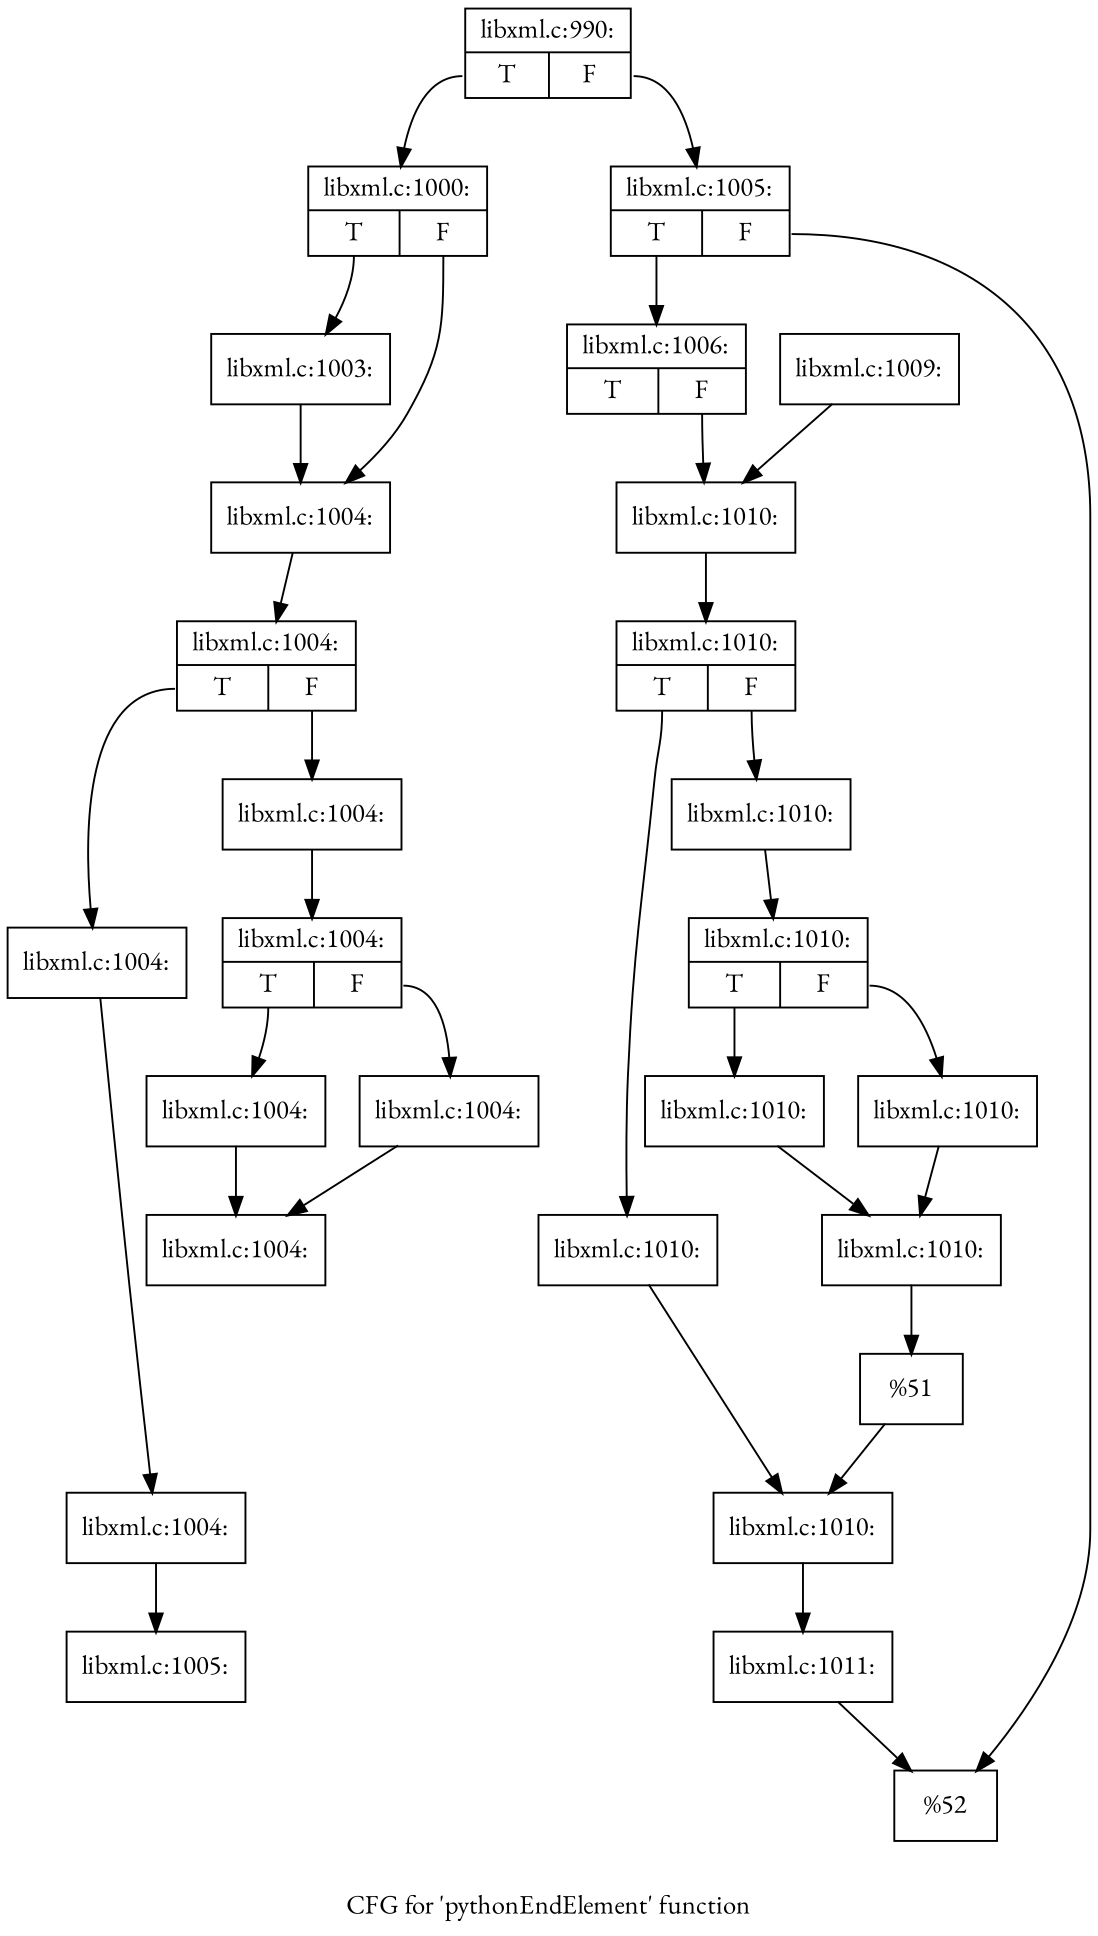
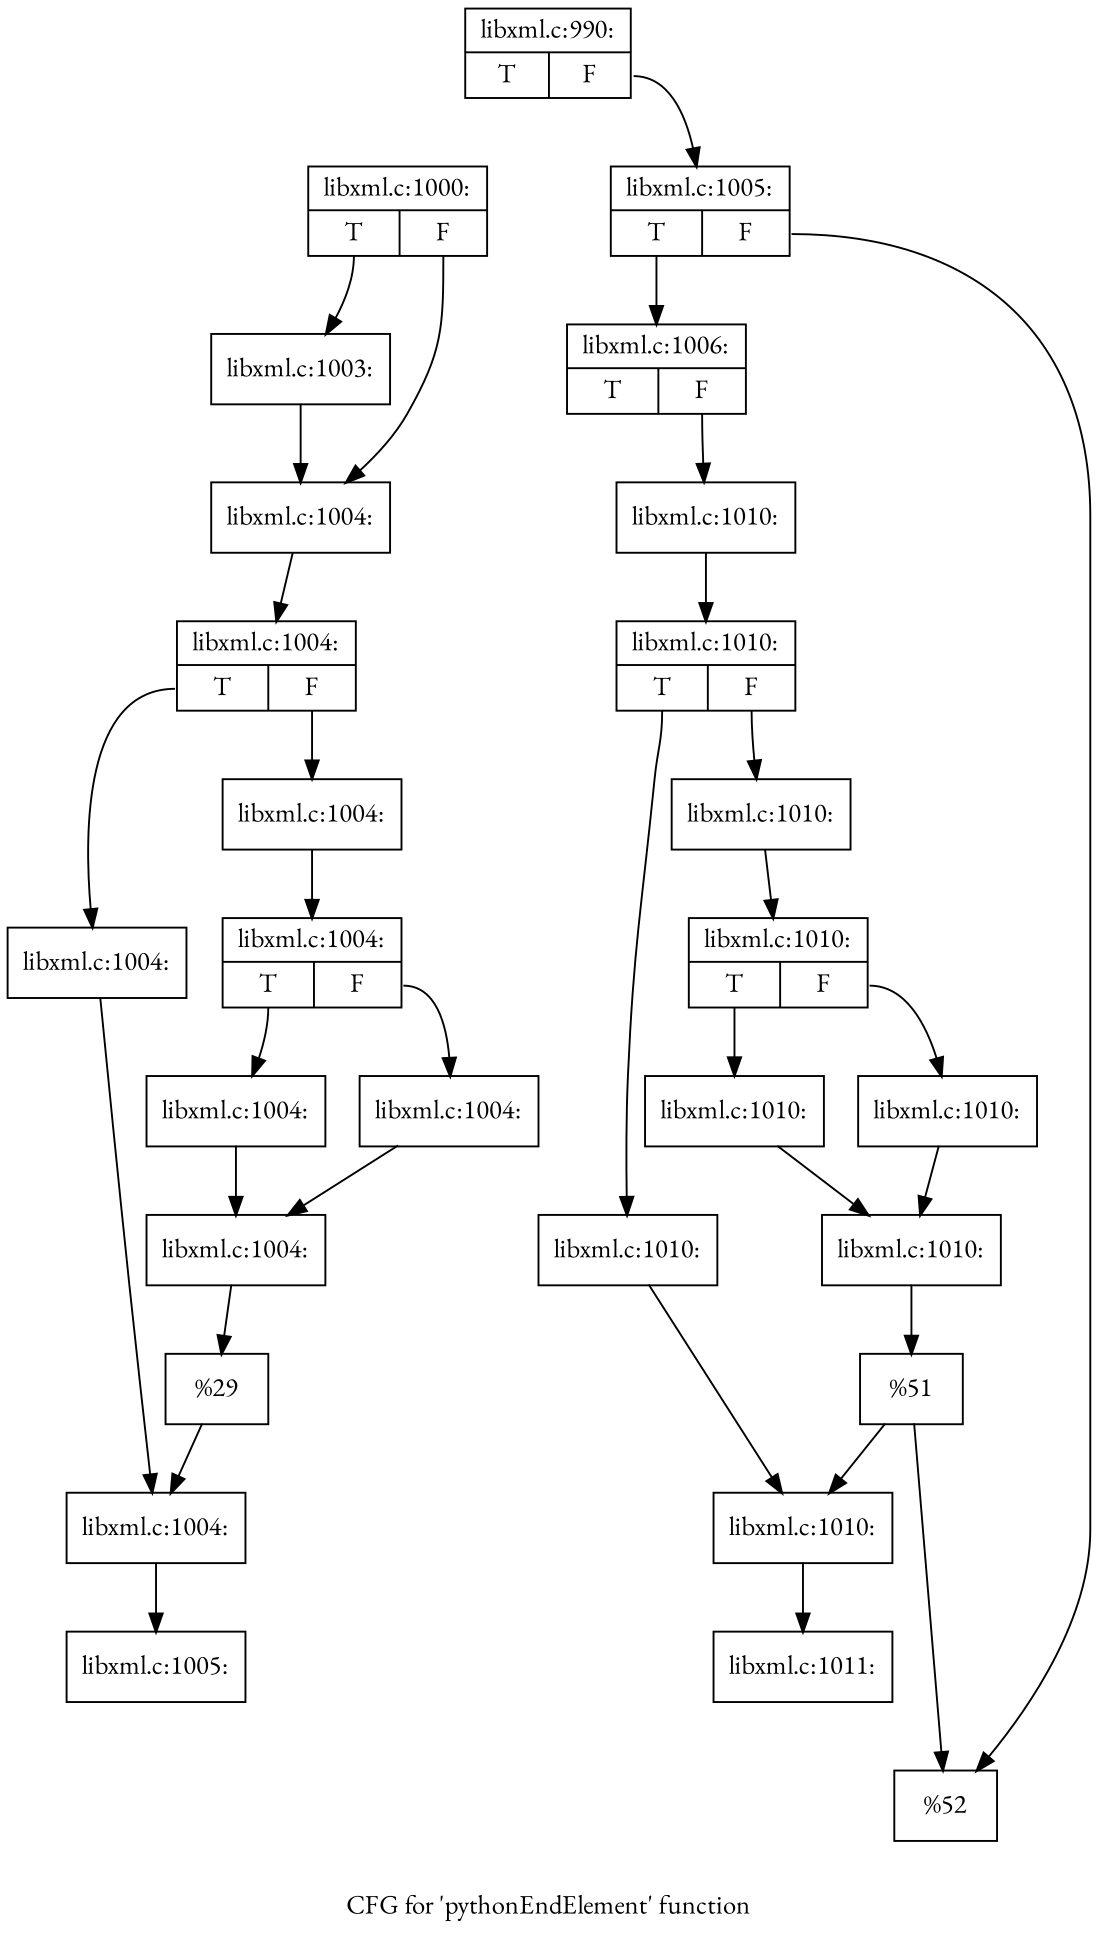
(422, 101) -> none
(870, 369) -> none
none -> (217, 1389)
(867, 1730) -> (928, 1588)
